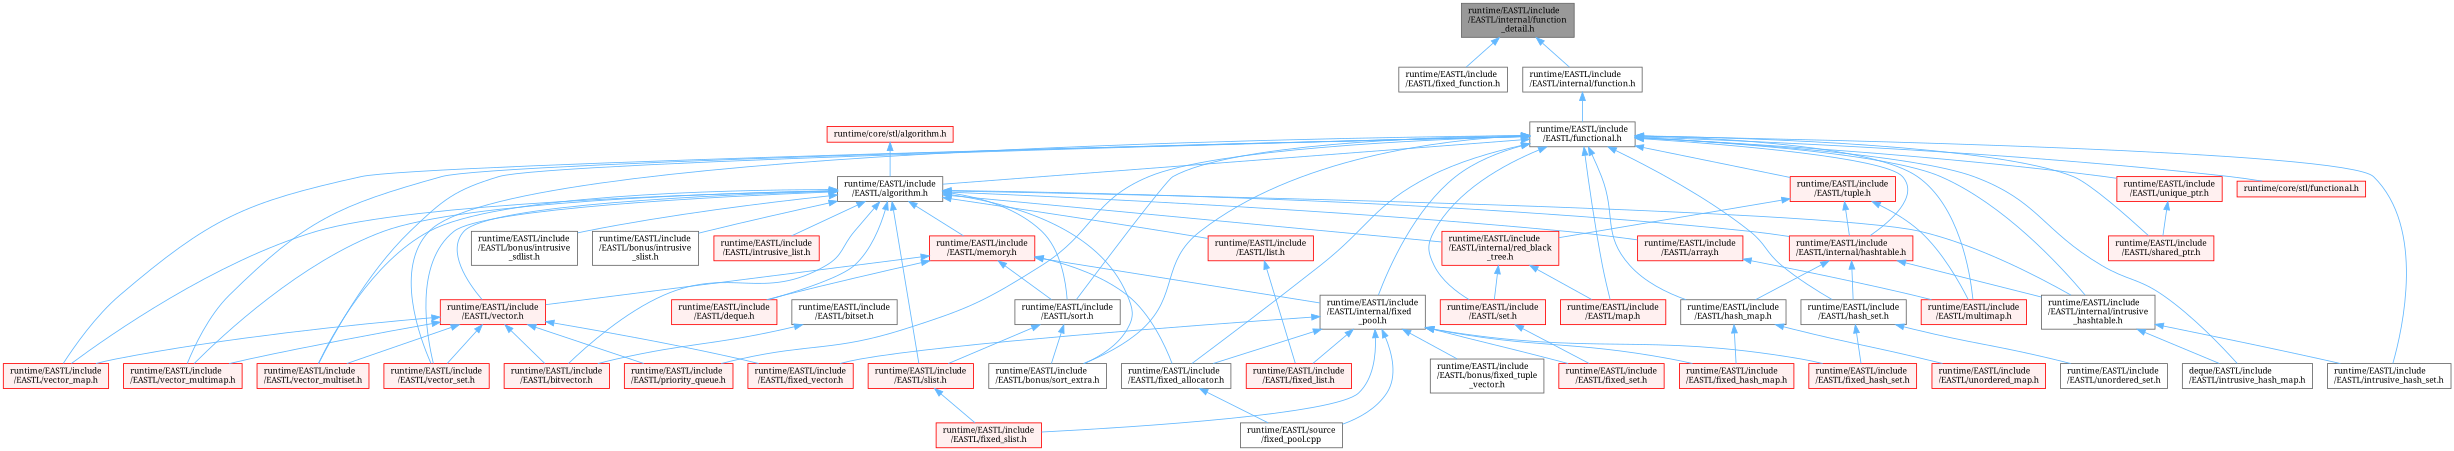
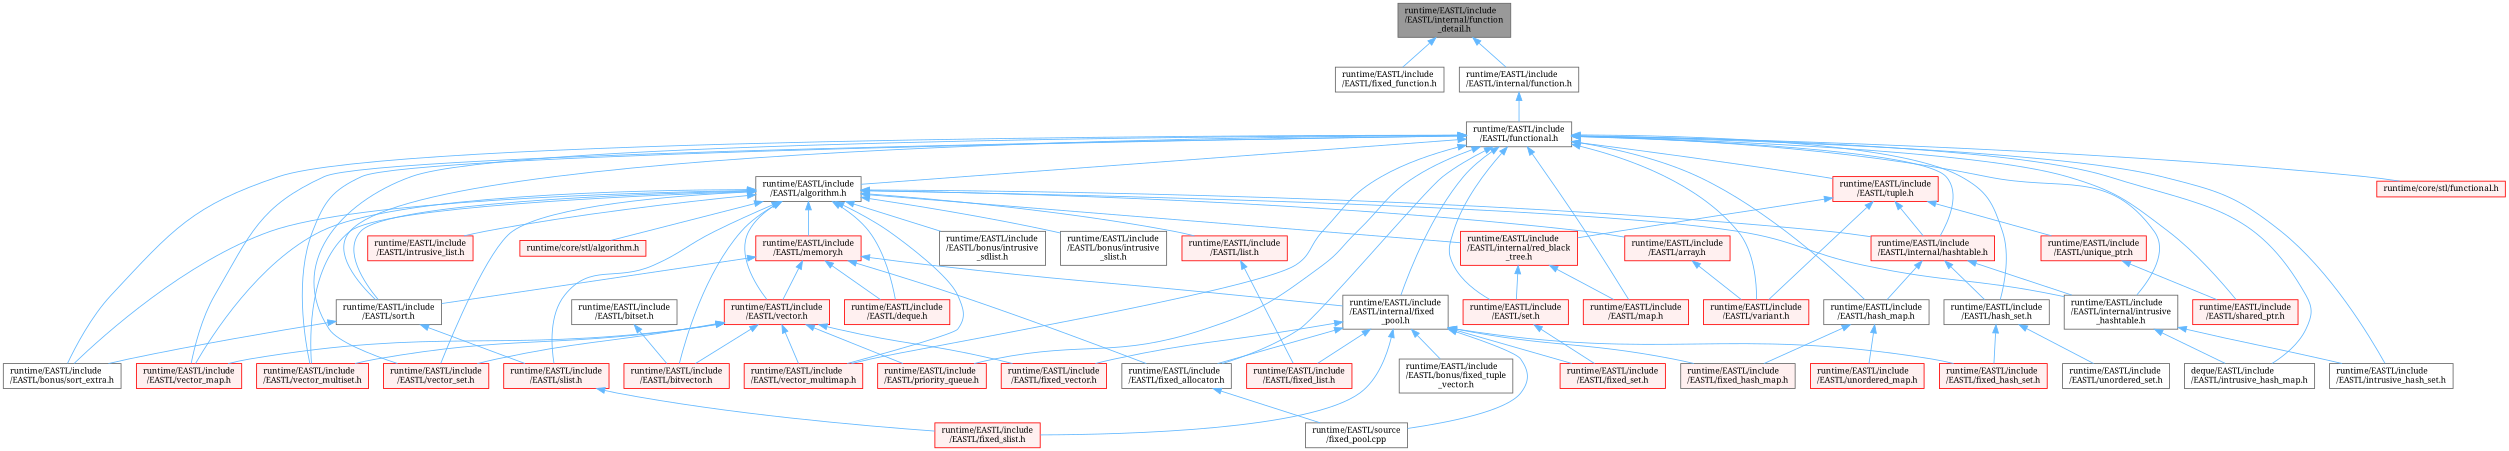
(1904, 156) -> (1991, 219)
(890, 163) -> (683, 222)
(1974, 312) -> (1756, 312)
(1737, 376) -> (1738, 376)
